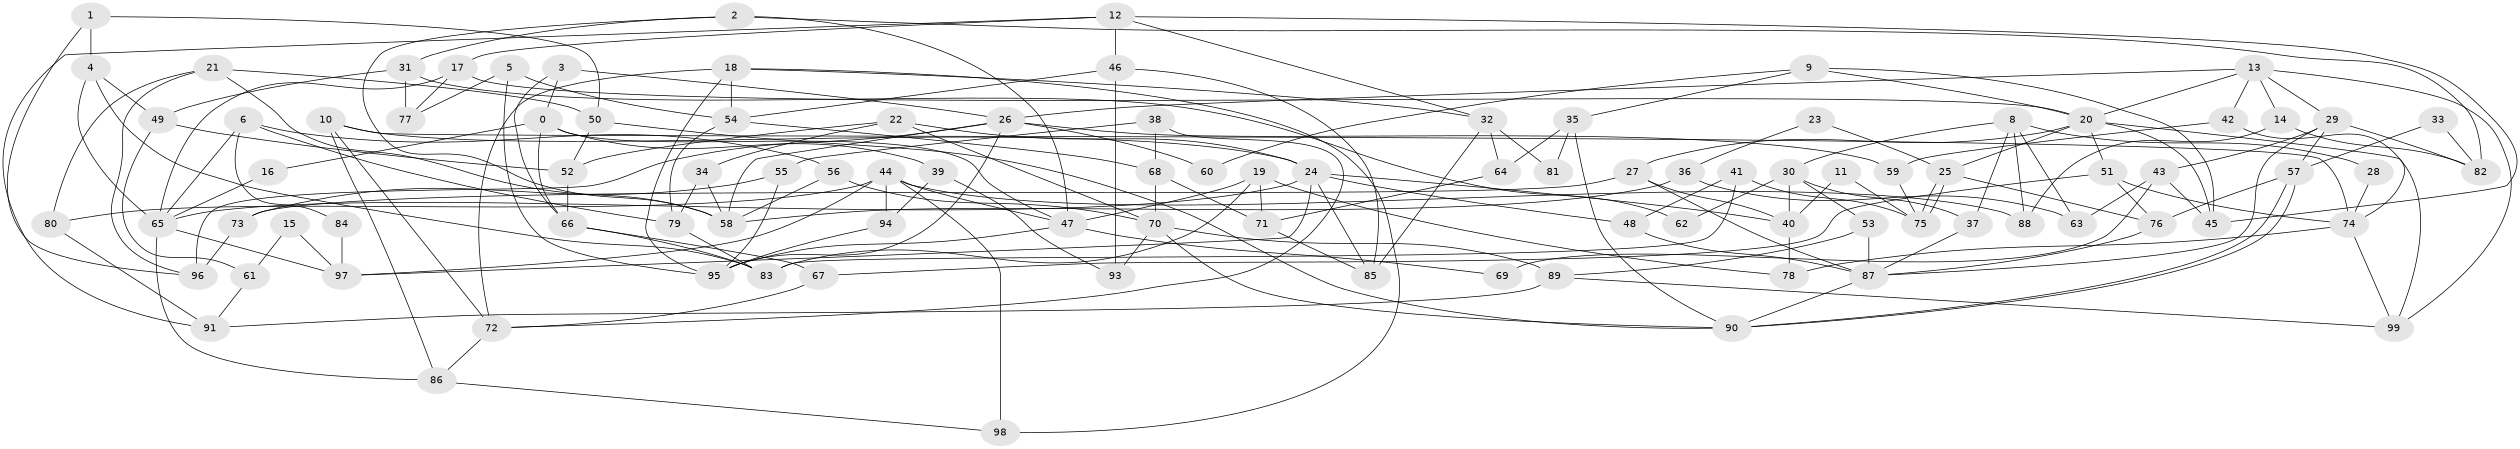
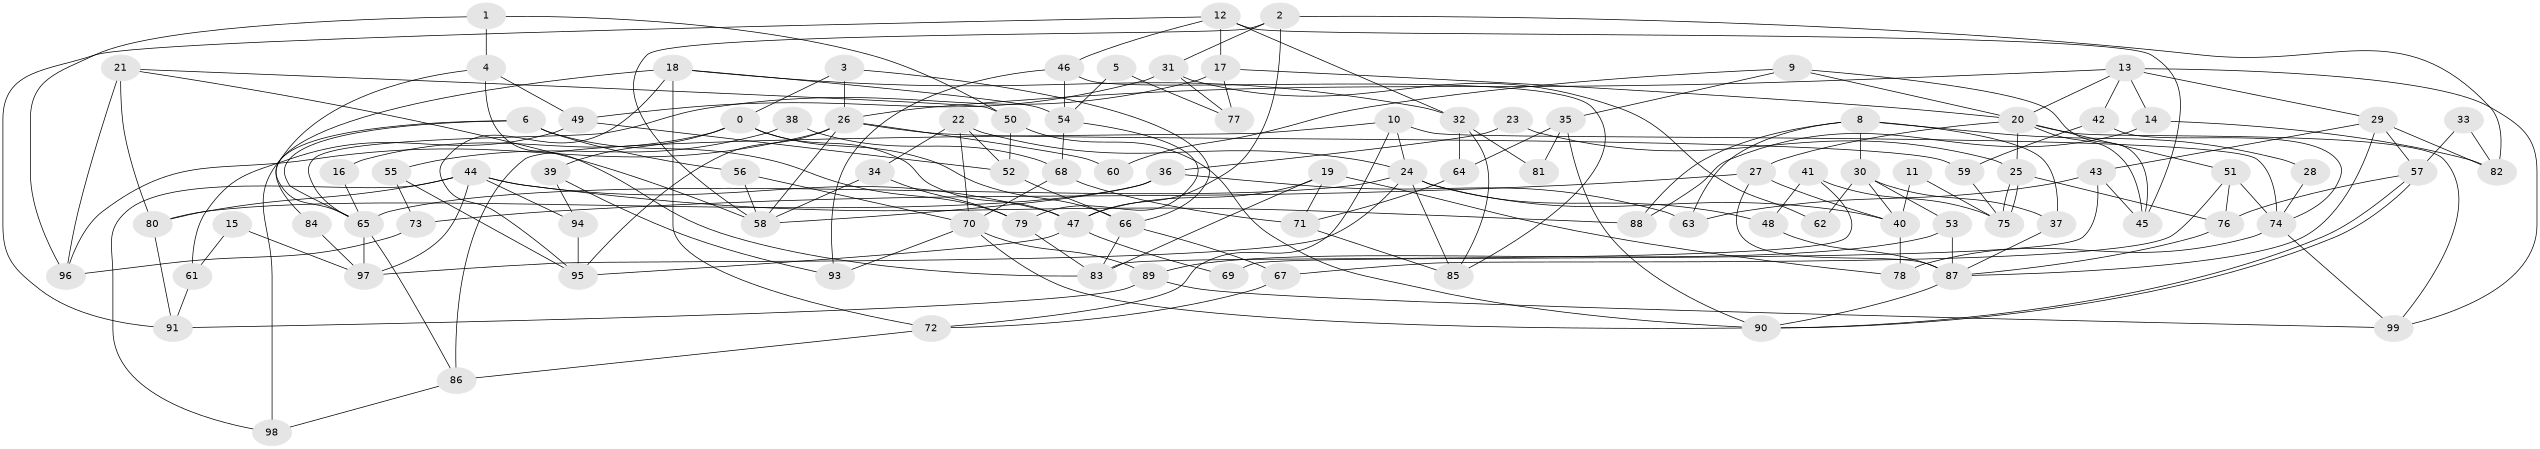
none -> (588, 205)
(534, 229) -> none
(1047, 301) -> none
